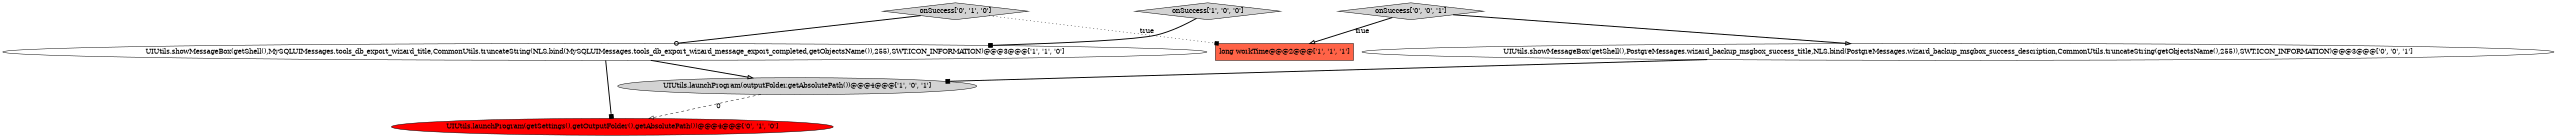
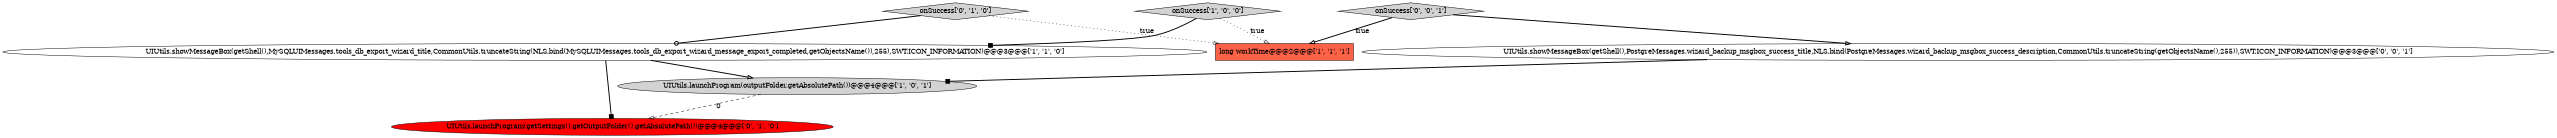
(1101, 29) -> (1101, 29)
none -> (1243, 30)
